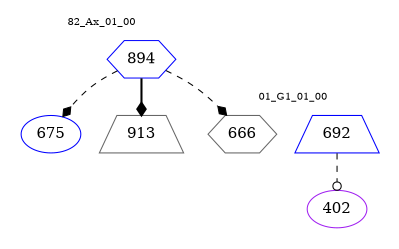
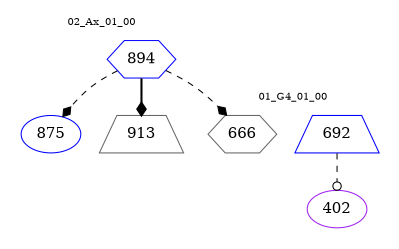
(102, 22) -> (102, 22)
(293, 97) -> (293, 97)
(51, 134) -> (51, 134)
